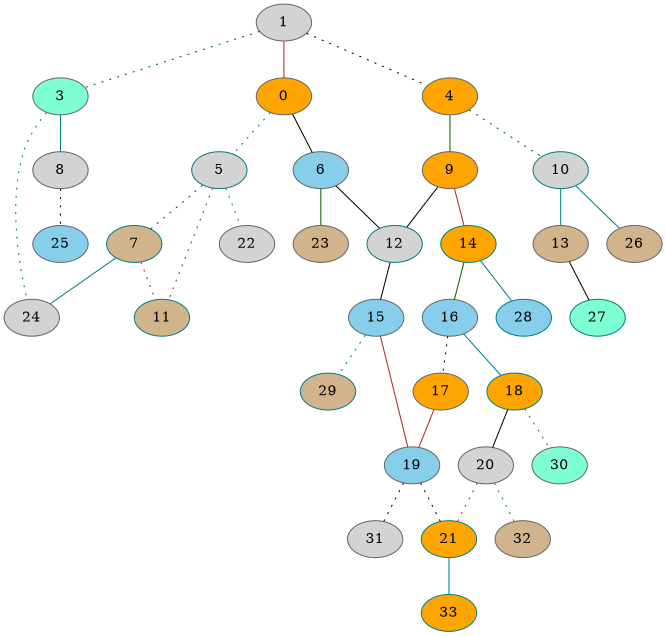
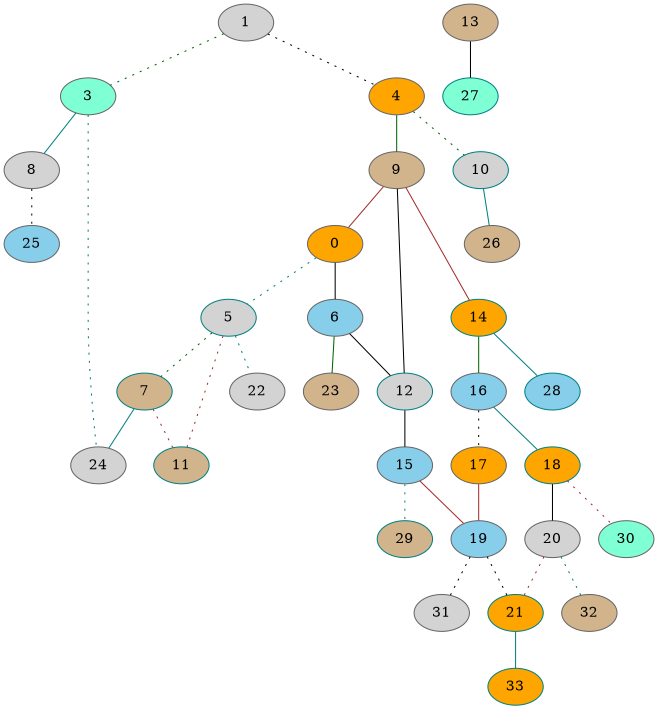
(284, 60) -> (366, 207)
(450, 170) -> (397, 170)
(561, 207) -> none
